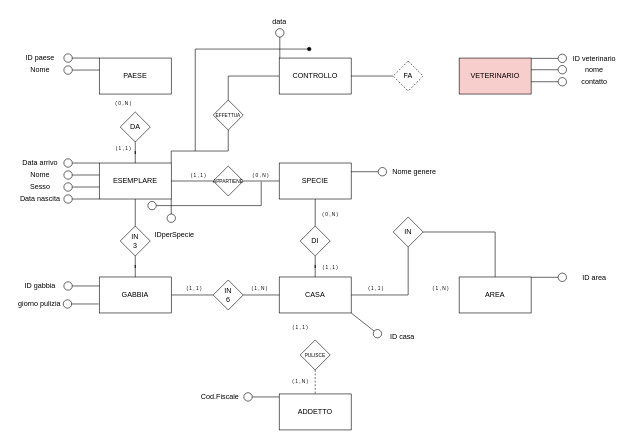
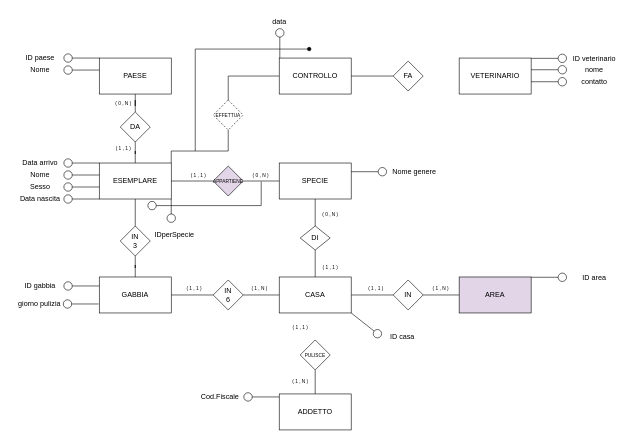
(408, 76) -> (408, 76)
(495, 76) -> (495, 76)
none -> (135, 103)
(228, 115) -> (228, 115)
(228, 181) -> (228, 181)
(408, 232) -> (408, 295)
(315, 241) -> (315, 238)
(495, 295) -> (495, 295)
(315, 381) -> (315, 381)
